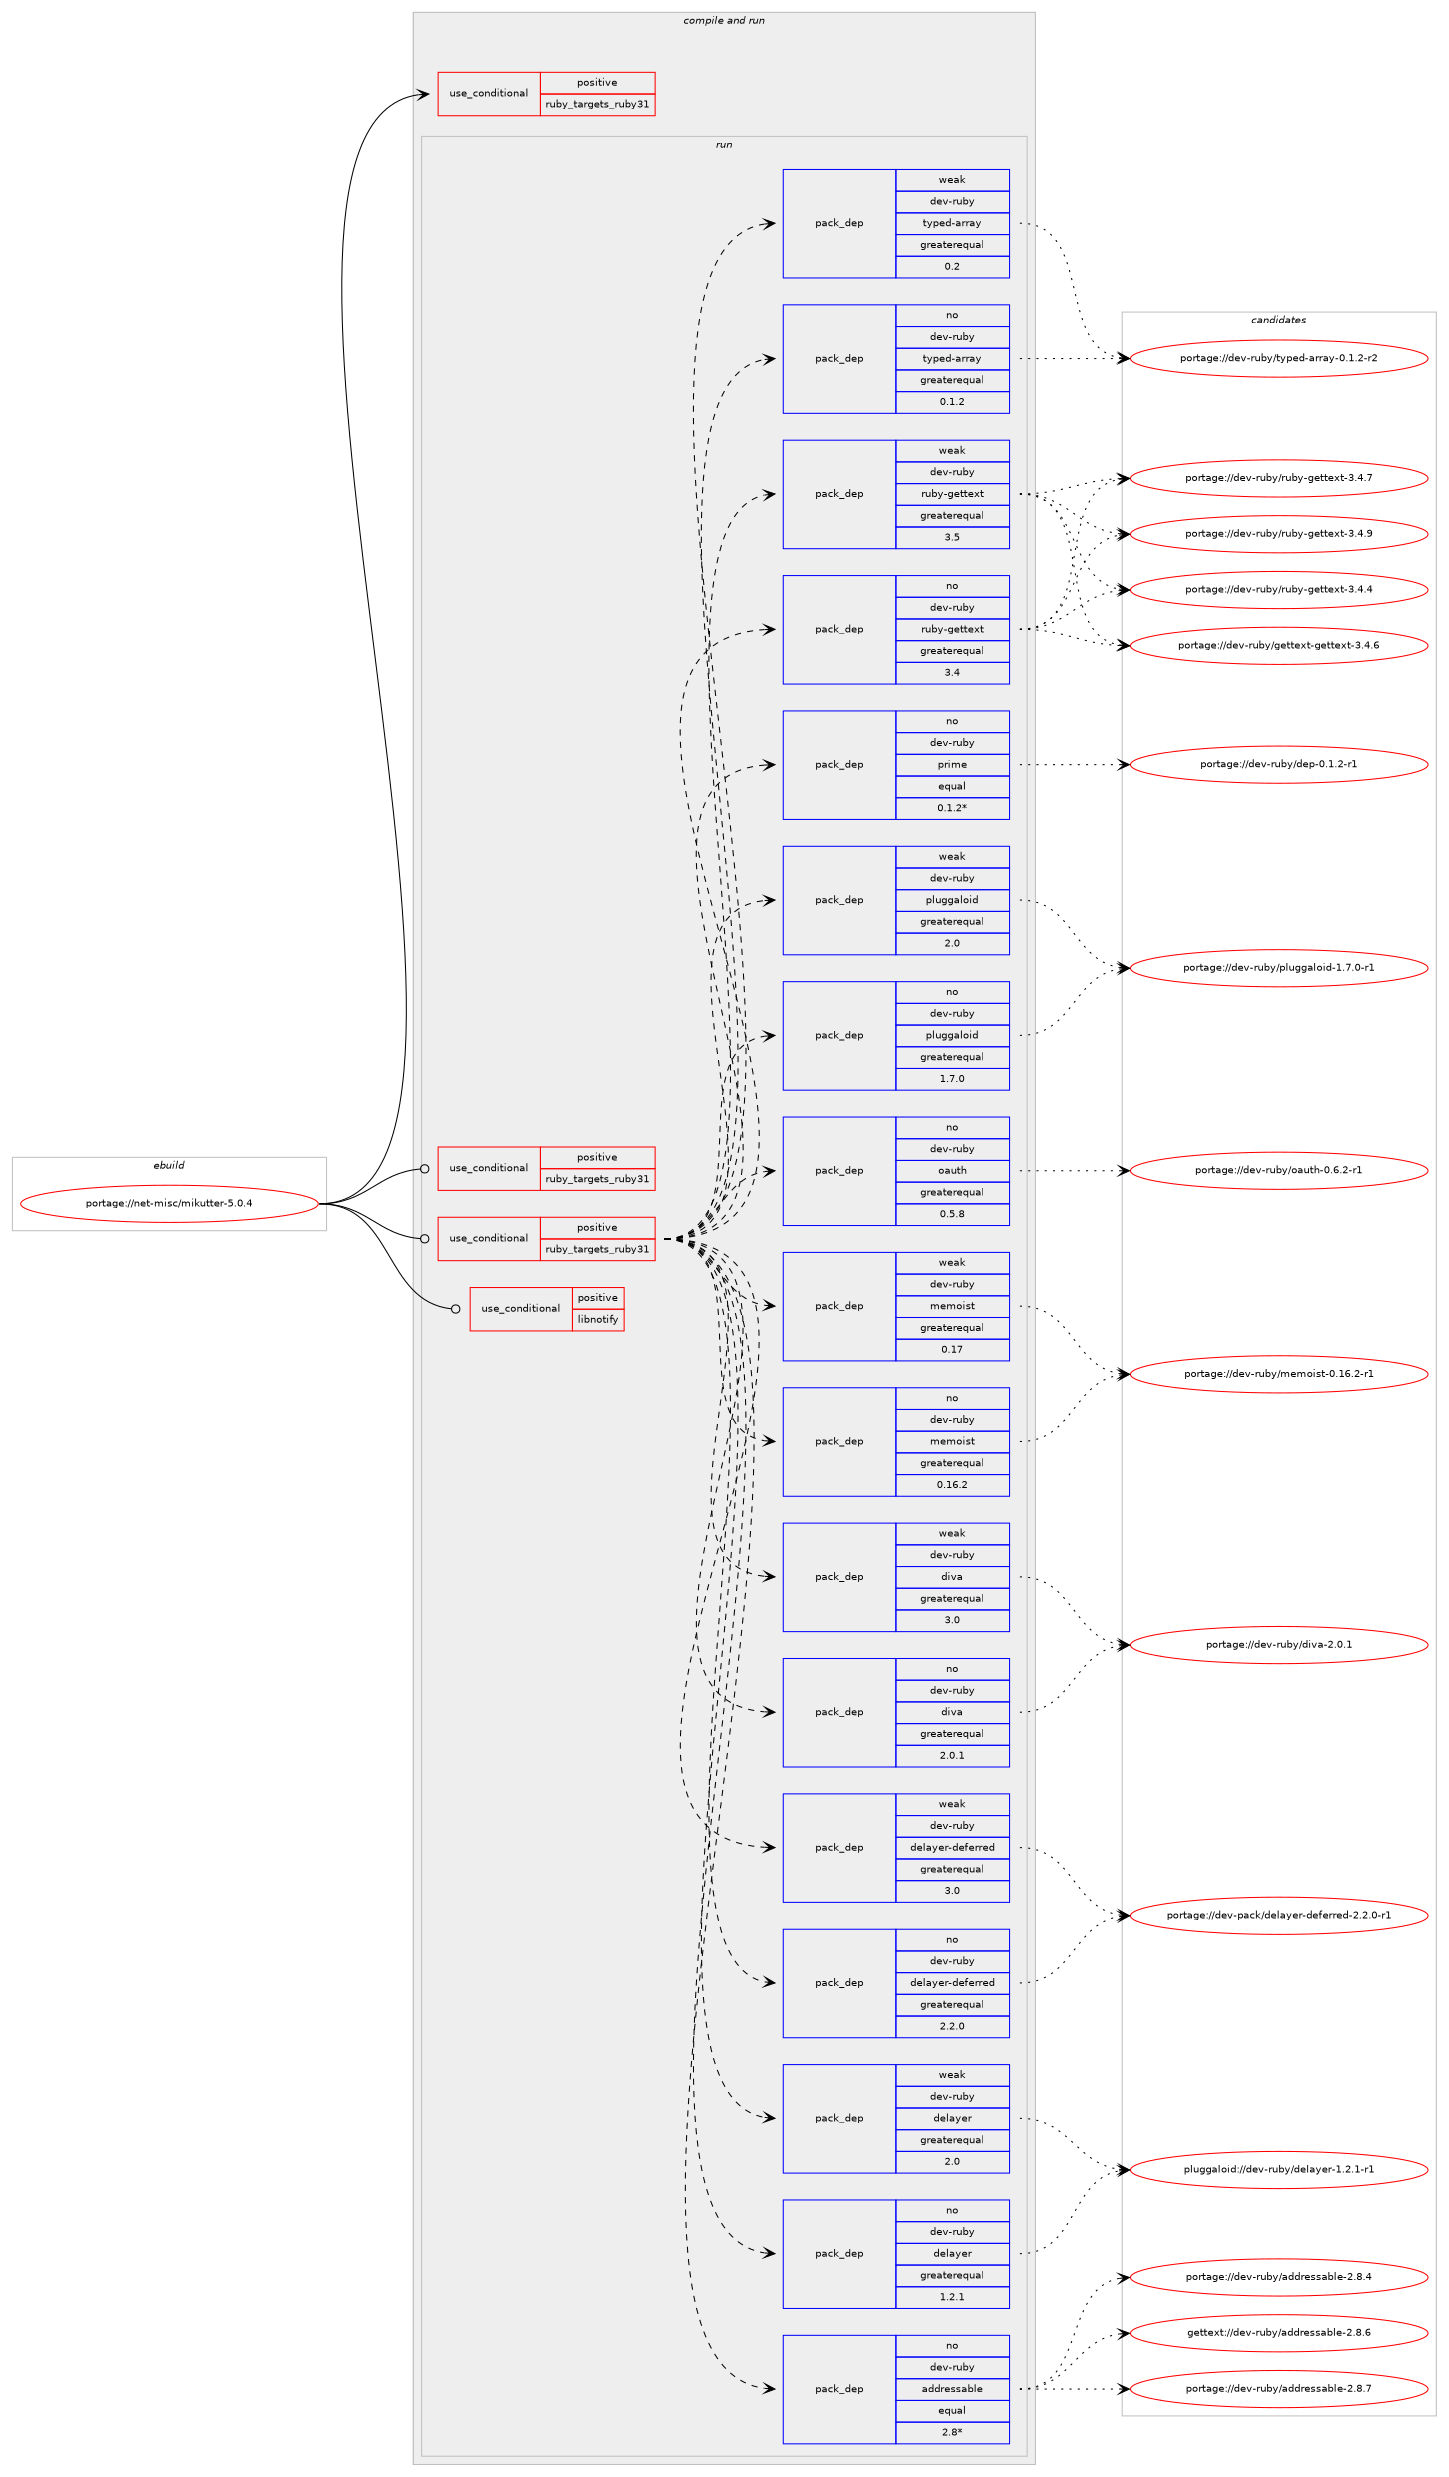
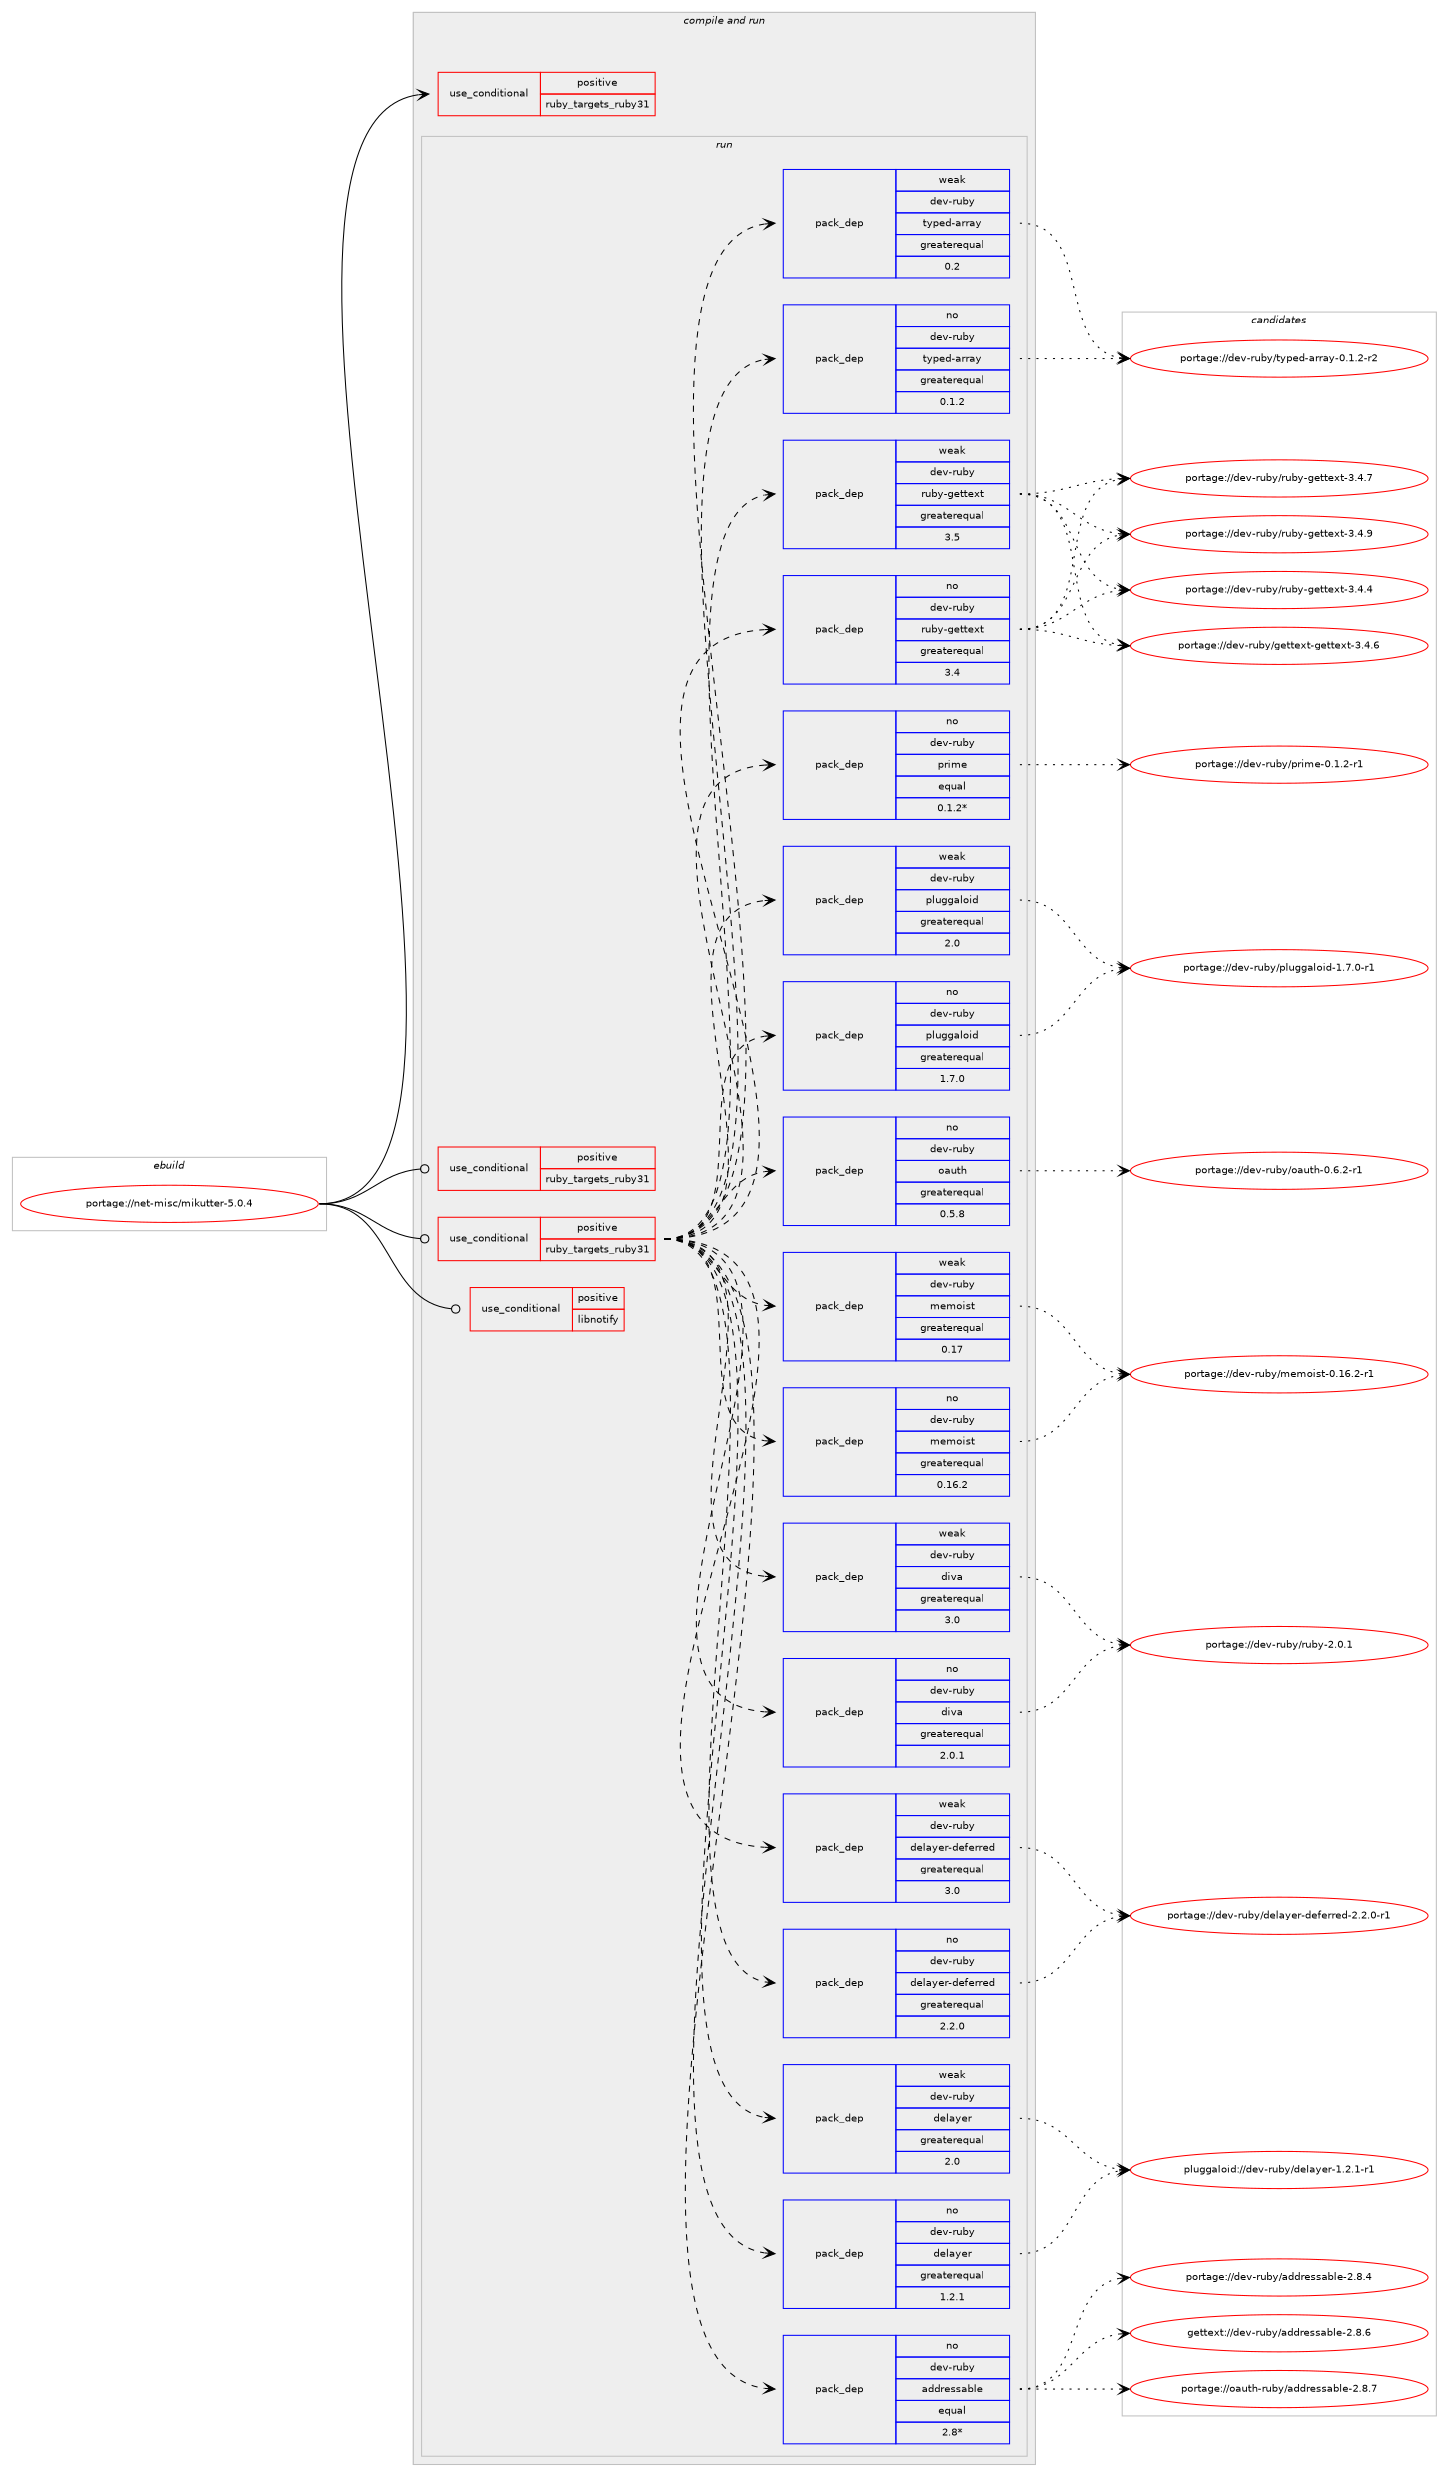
(1279, 765) -> (1279, 765)
(1279, 1645) -> (1279, 1645)
(1279, 1916) -> (1279, 1916)
(1279, 2389) -> (1279, 2389)
